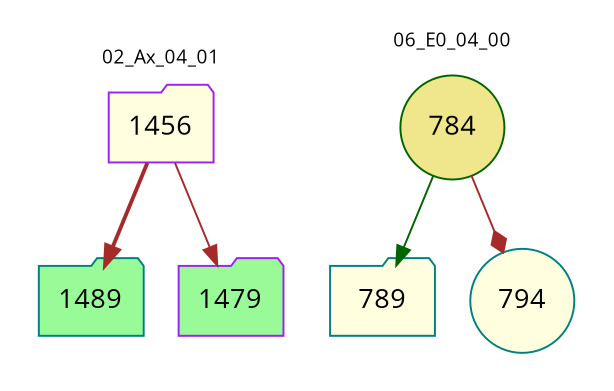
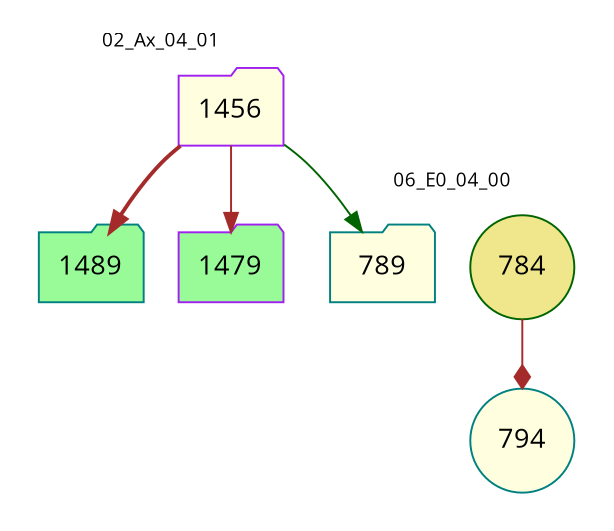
(419, 212) -> (327, 185)
